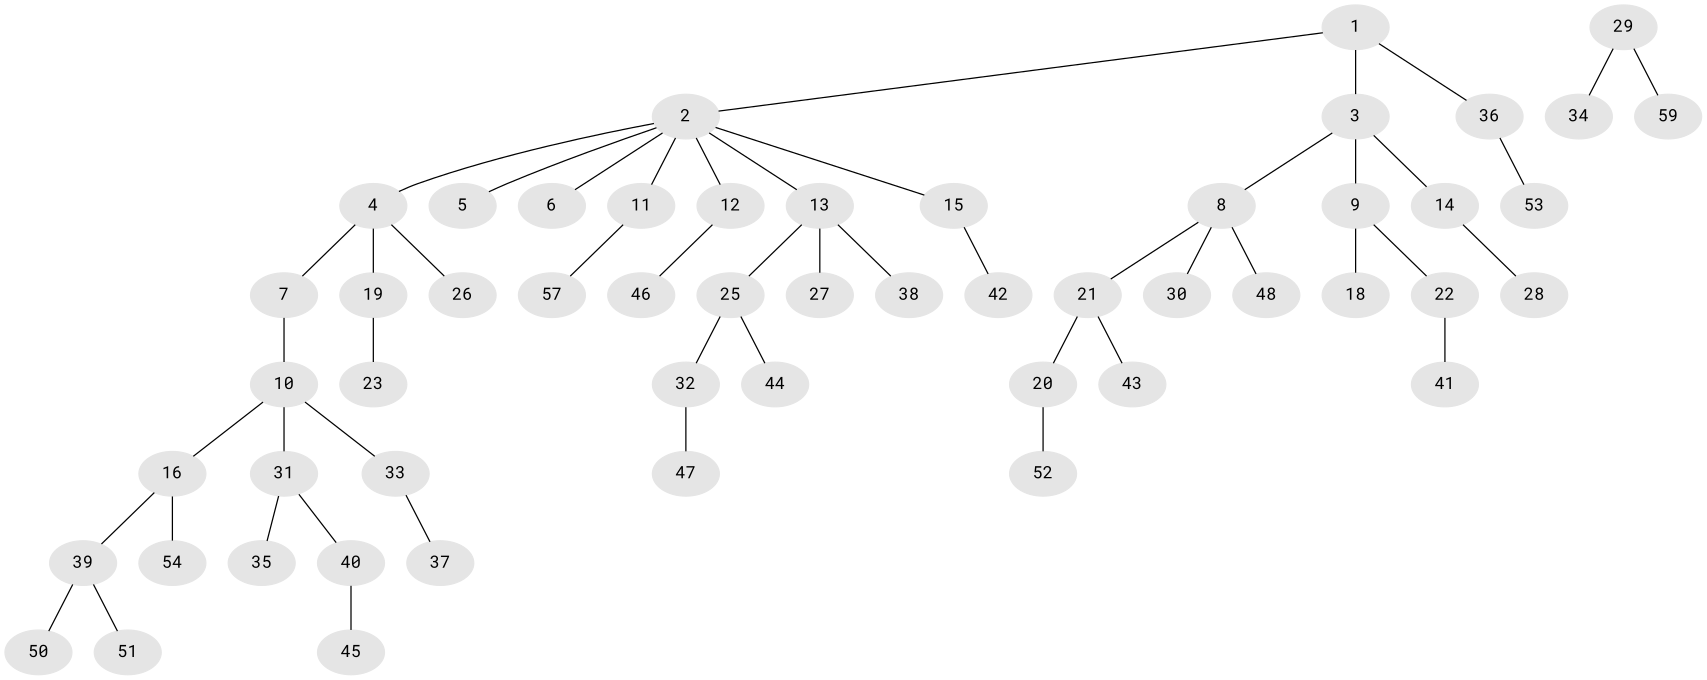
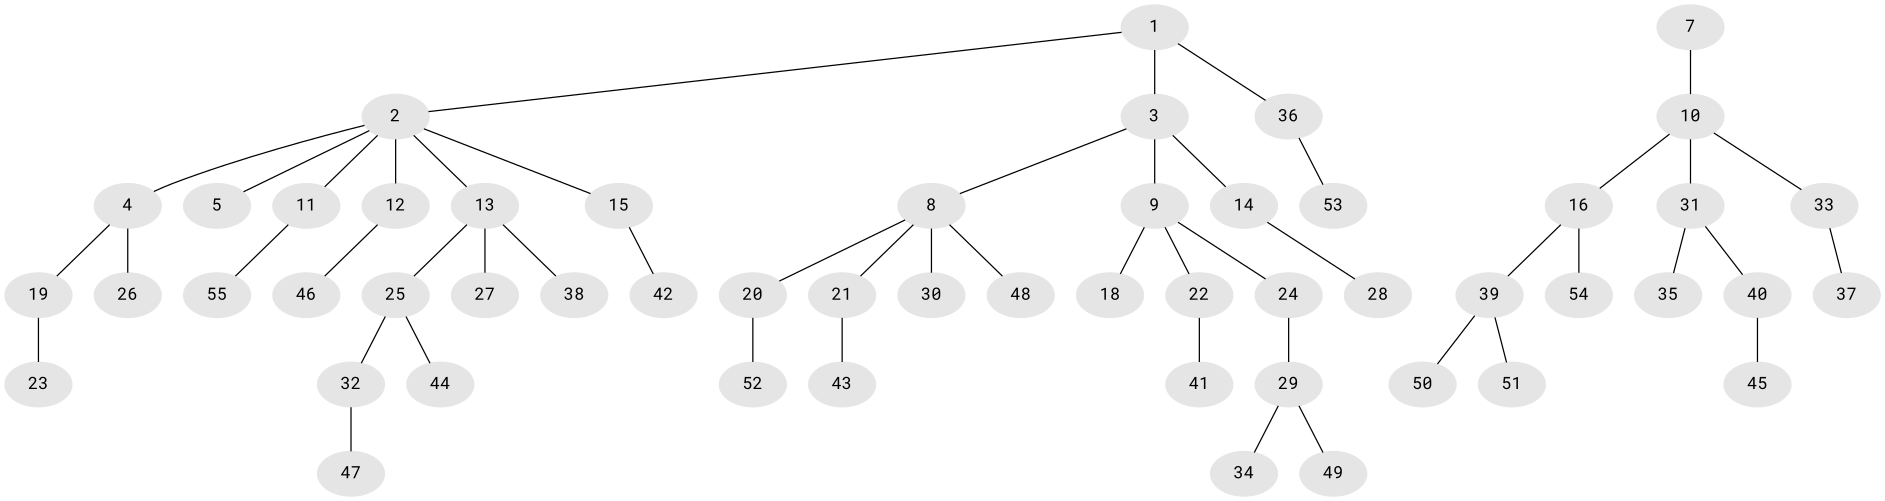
(1668, 117) -> (1333, 474)
(552, 206) -> none
(329, 250) -> none
(552, 295) -> (217, 295)
none -> (1289, 295)
(1065, 340) -> (842, 251)
